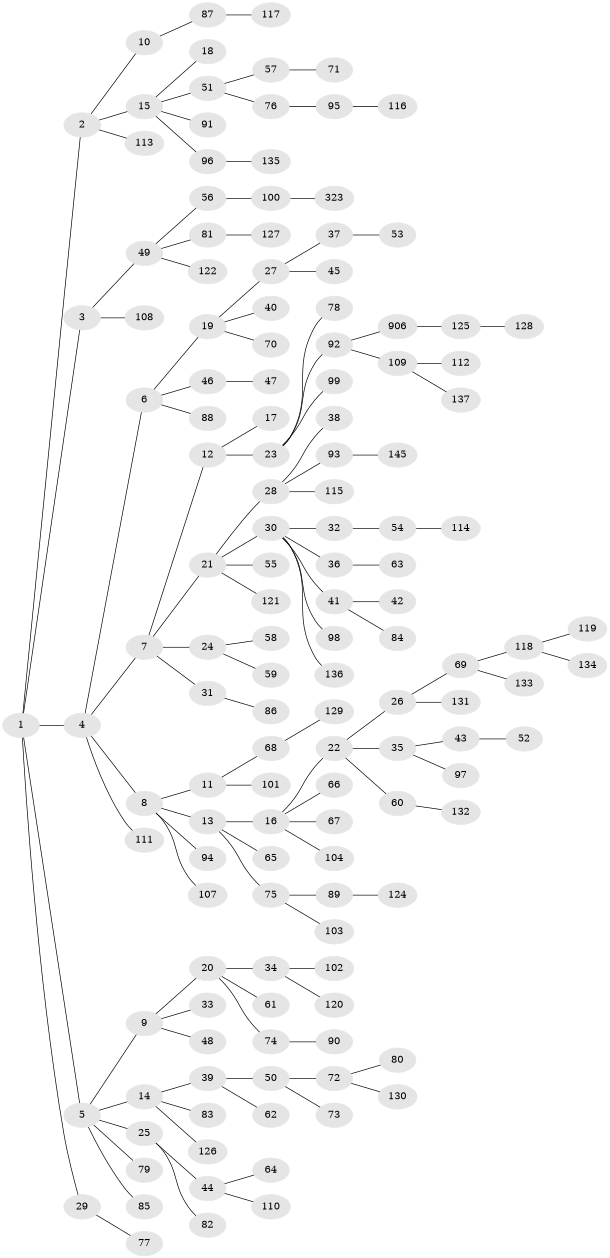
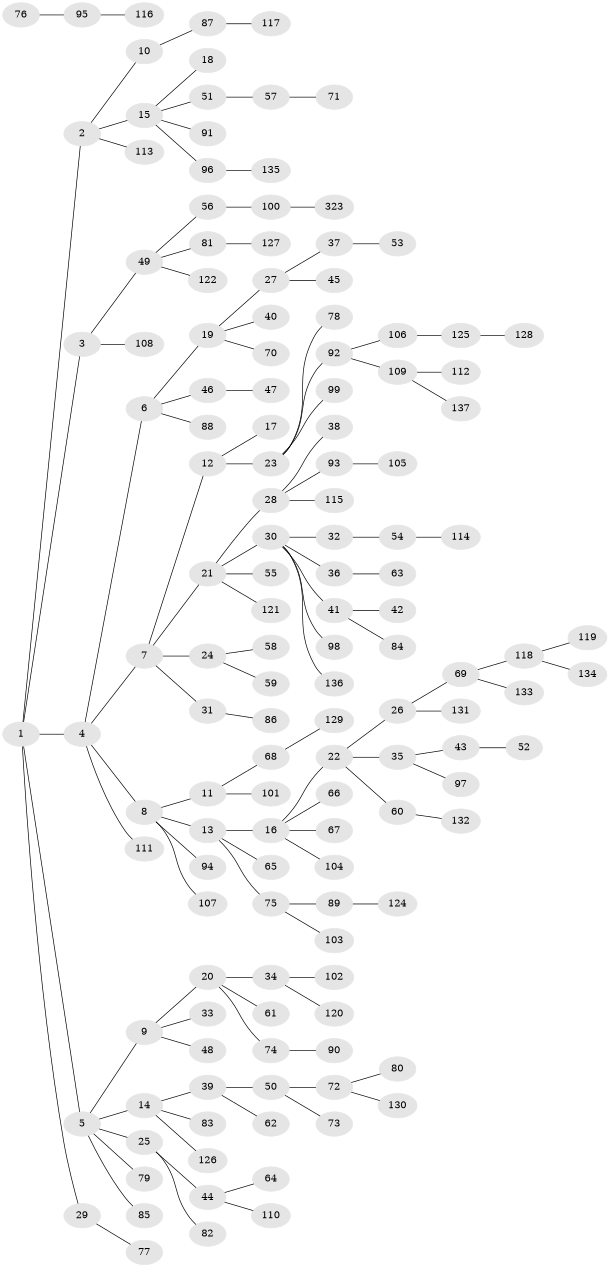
(239, 97) -> none
(398, 327) -> (398, 336)
(398, 455) -> (398, 464)
